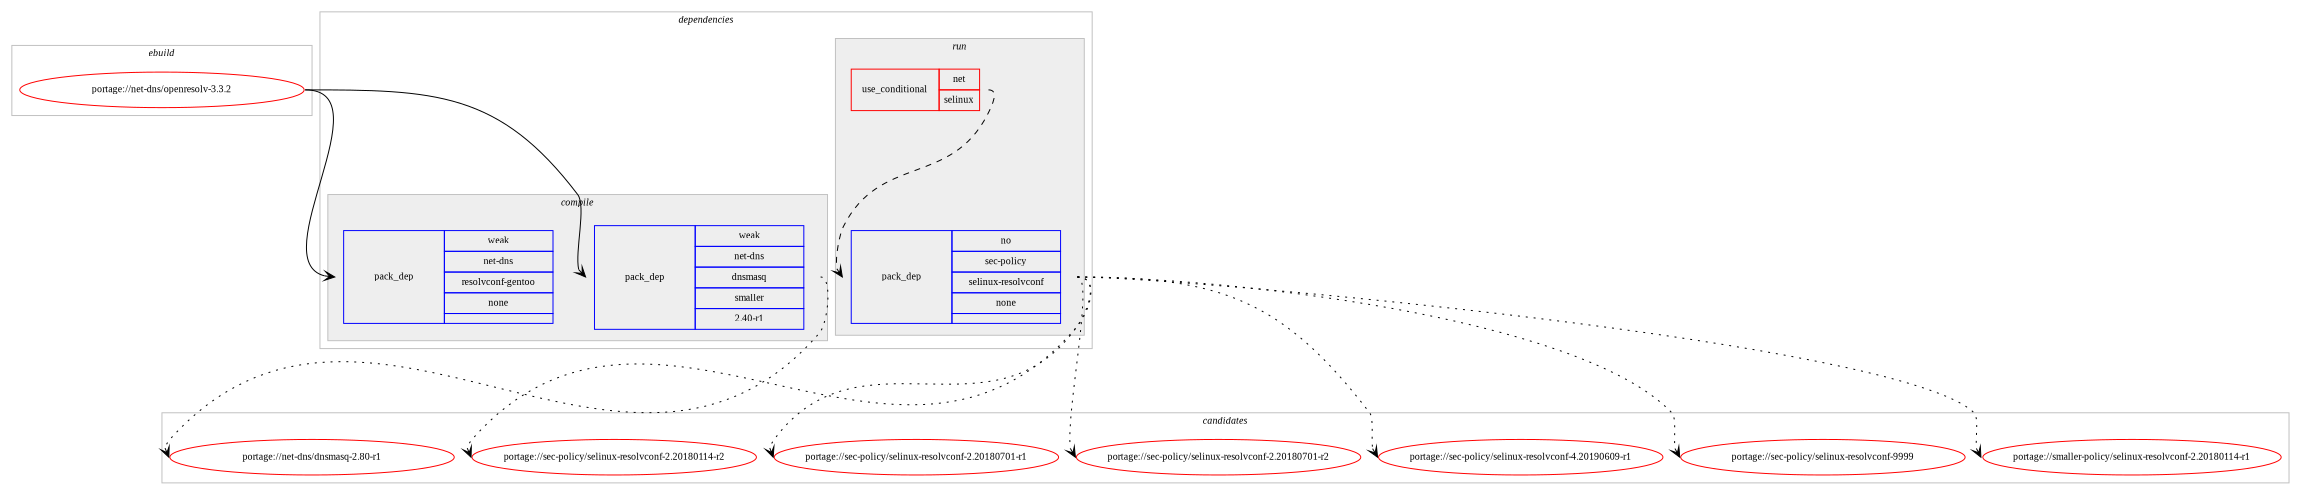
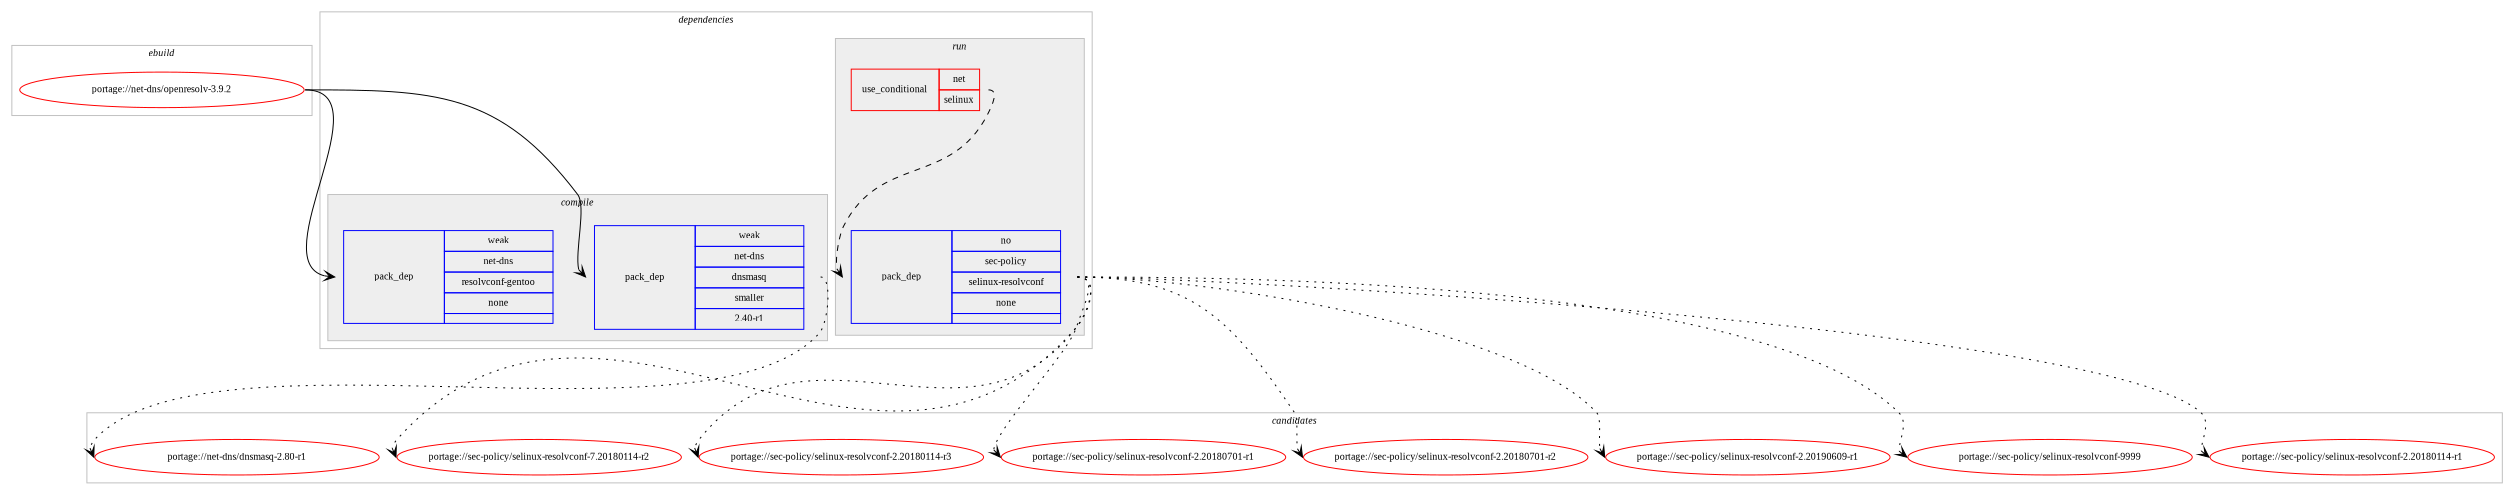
(162, 90) -> (162, 90)
(614, 457) -> (539, 457)
none -> (841, 457)
(1521, 457) -> (1748, 457)
(2132, 457) -> (2352, 457)
